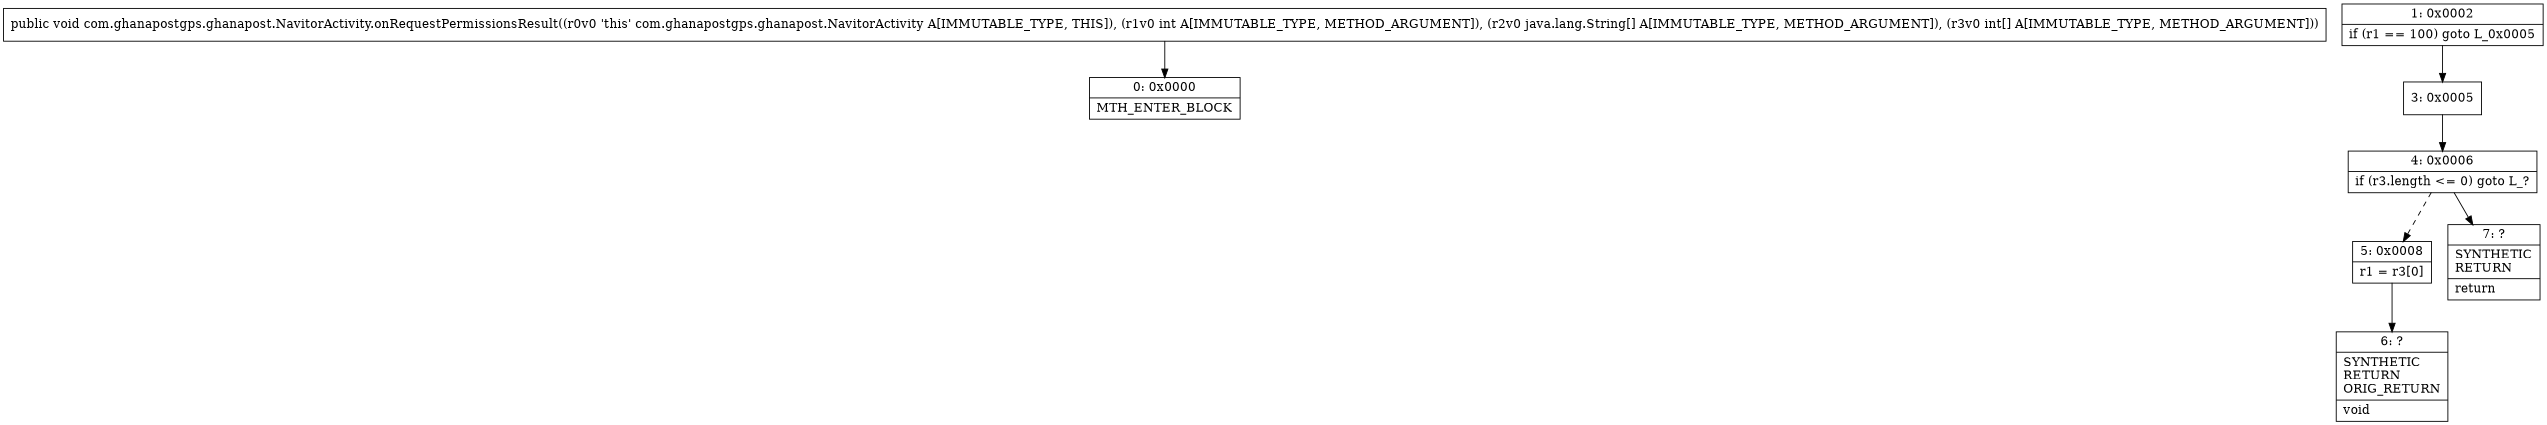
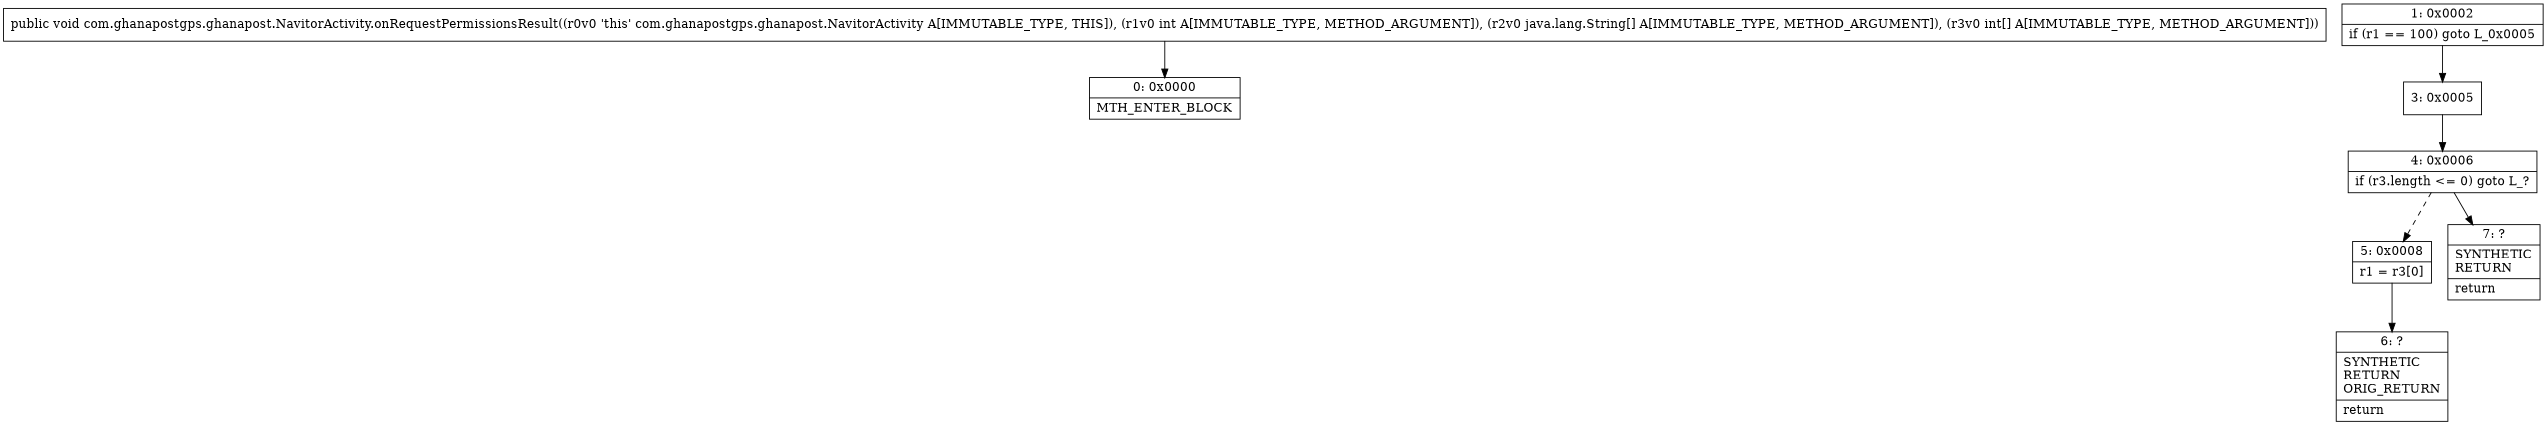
(2357, 410) -> (2364, 410)
